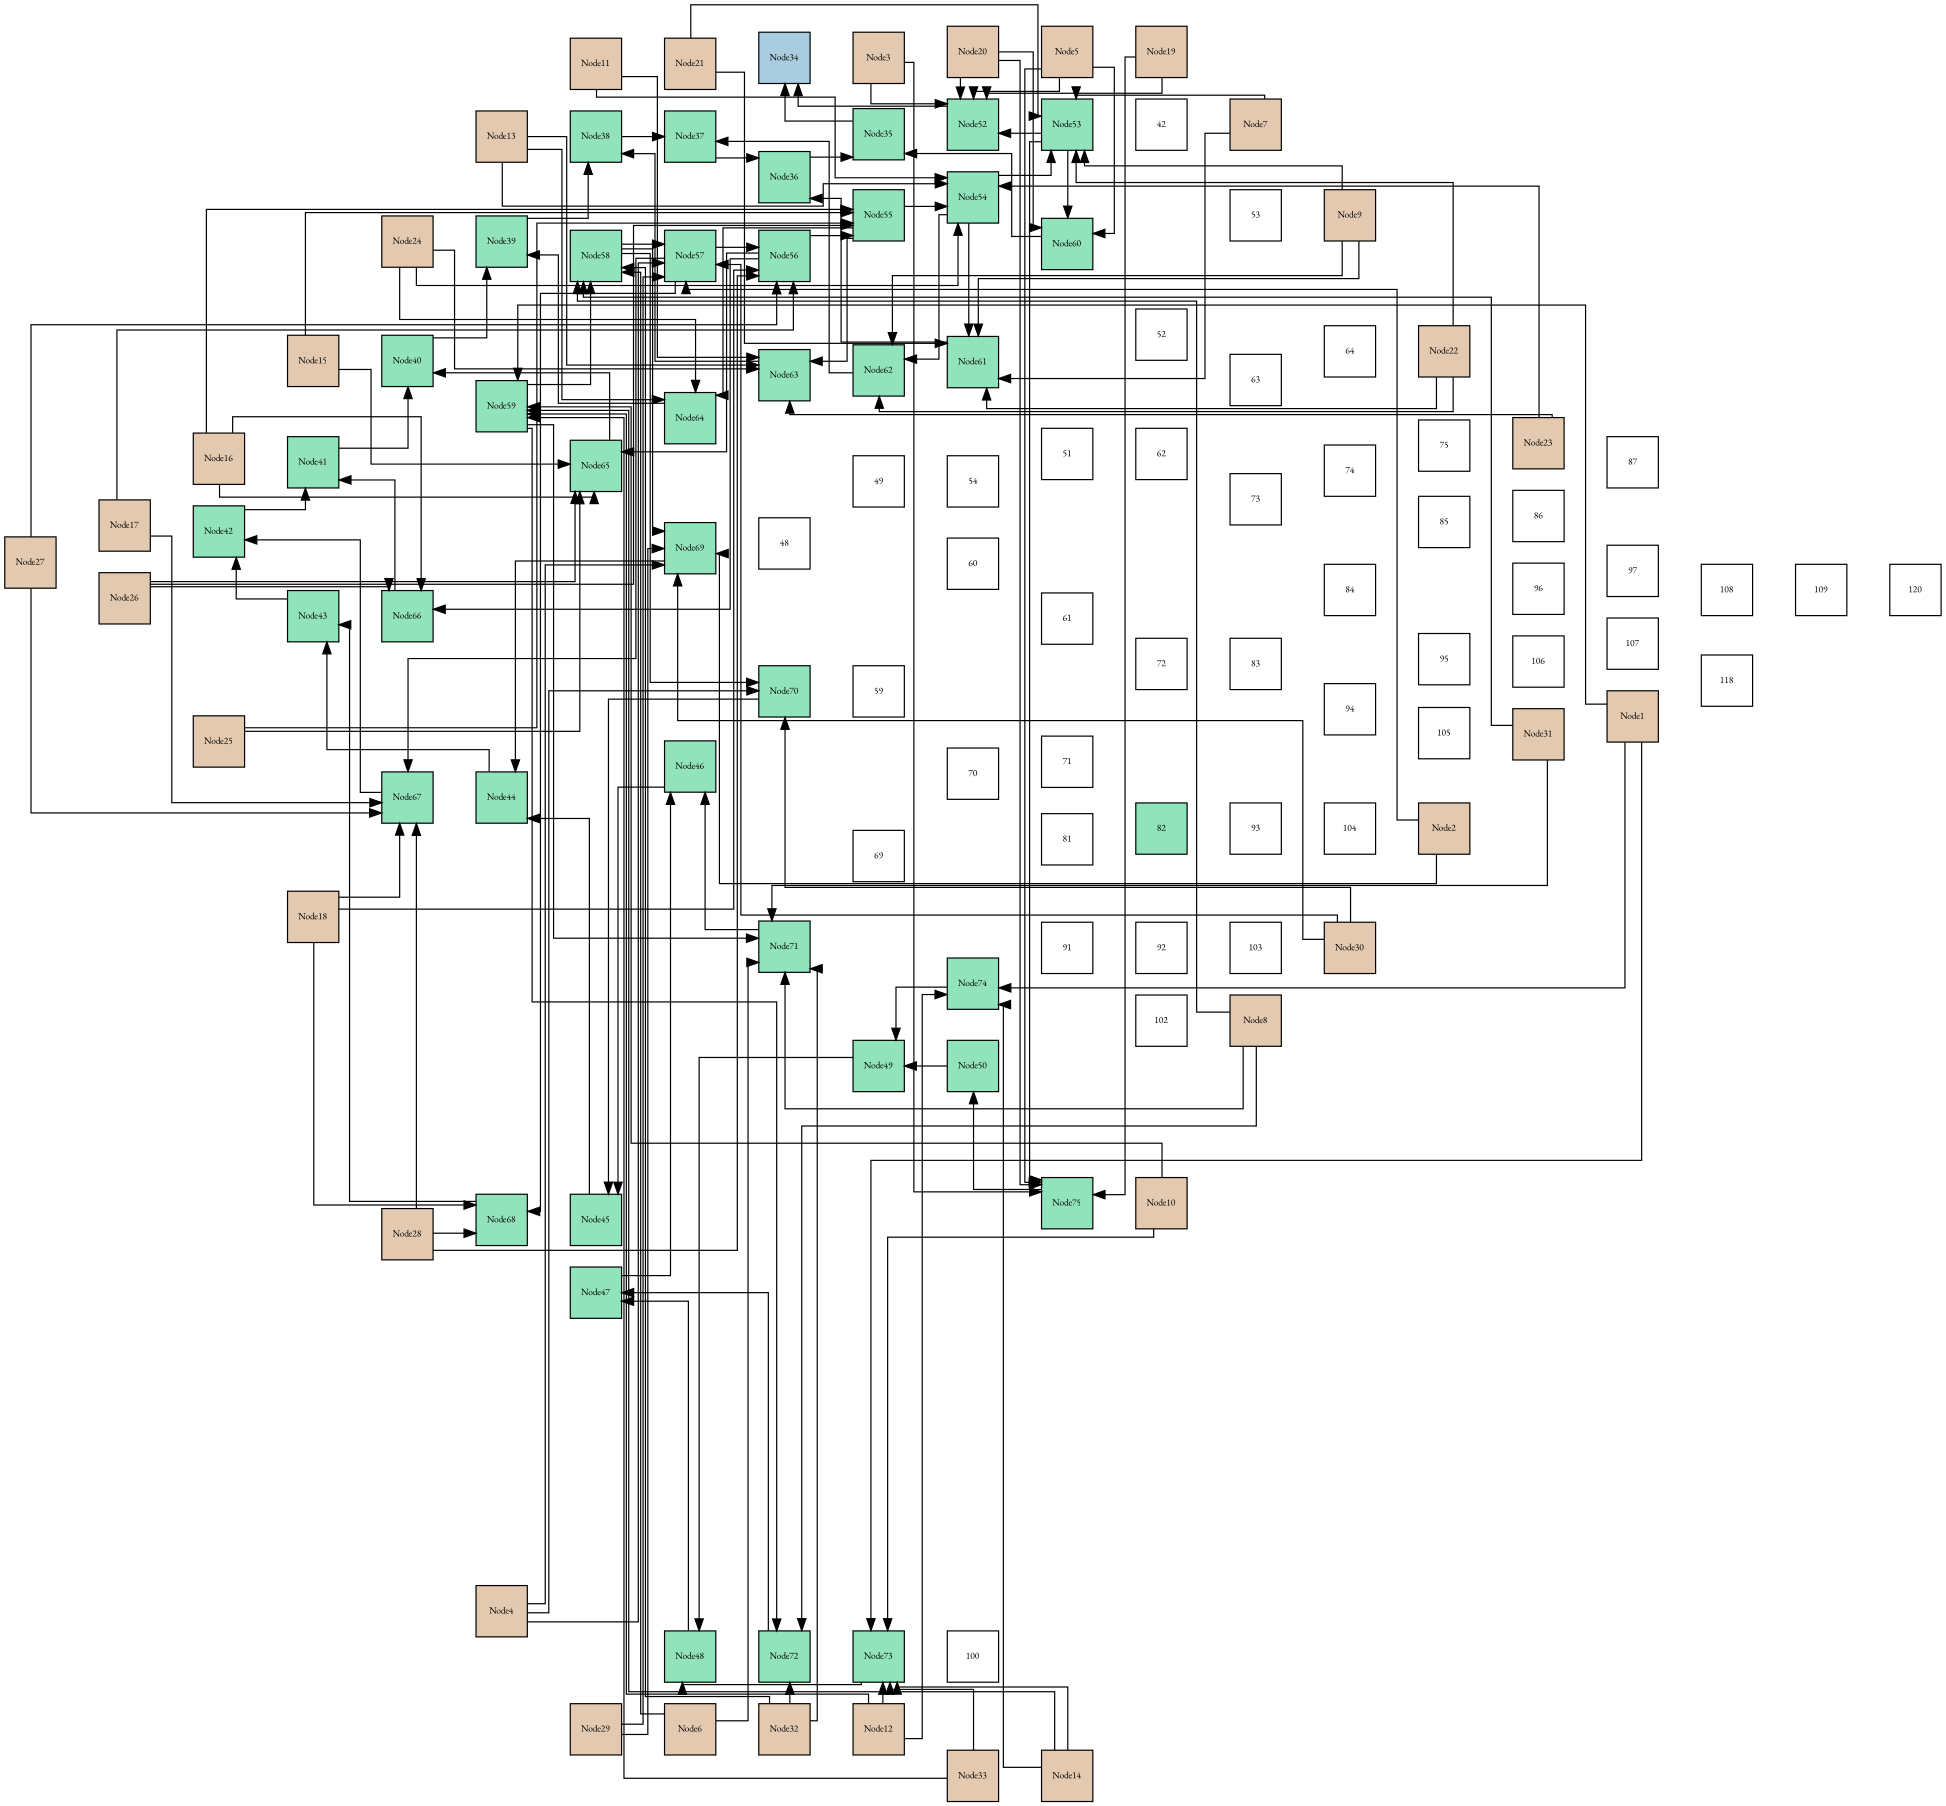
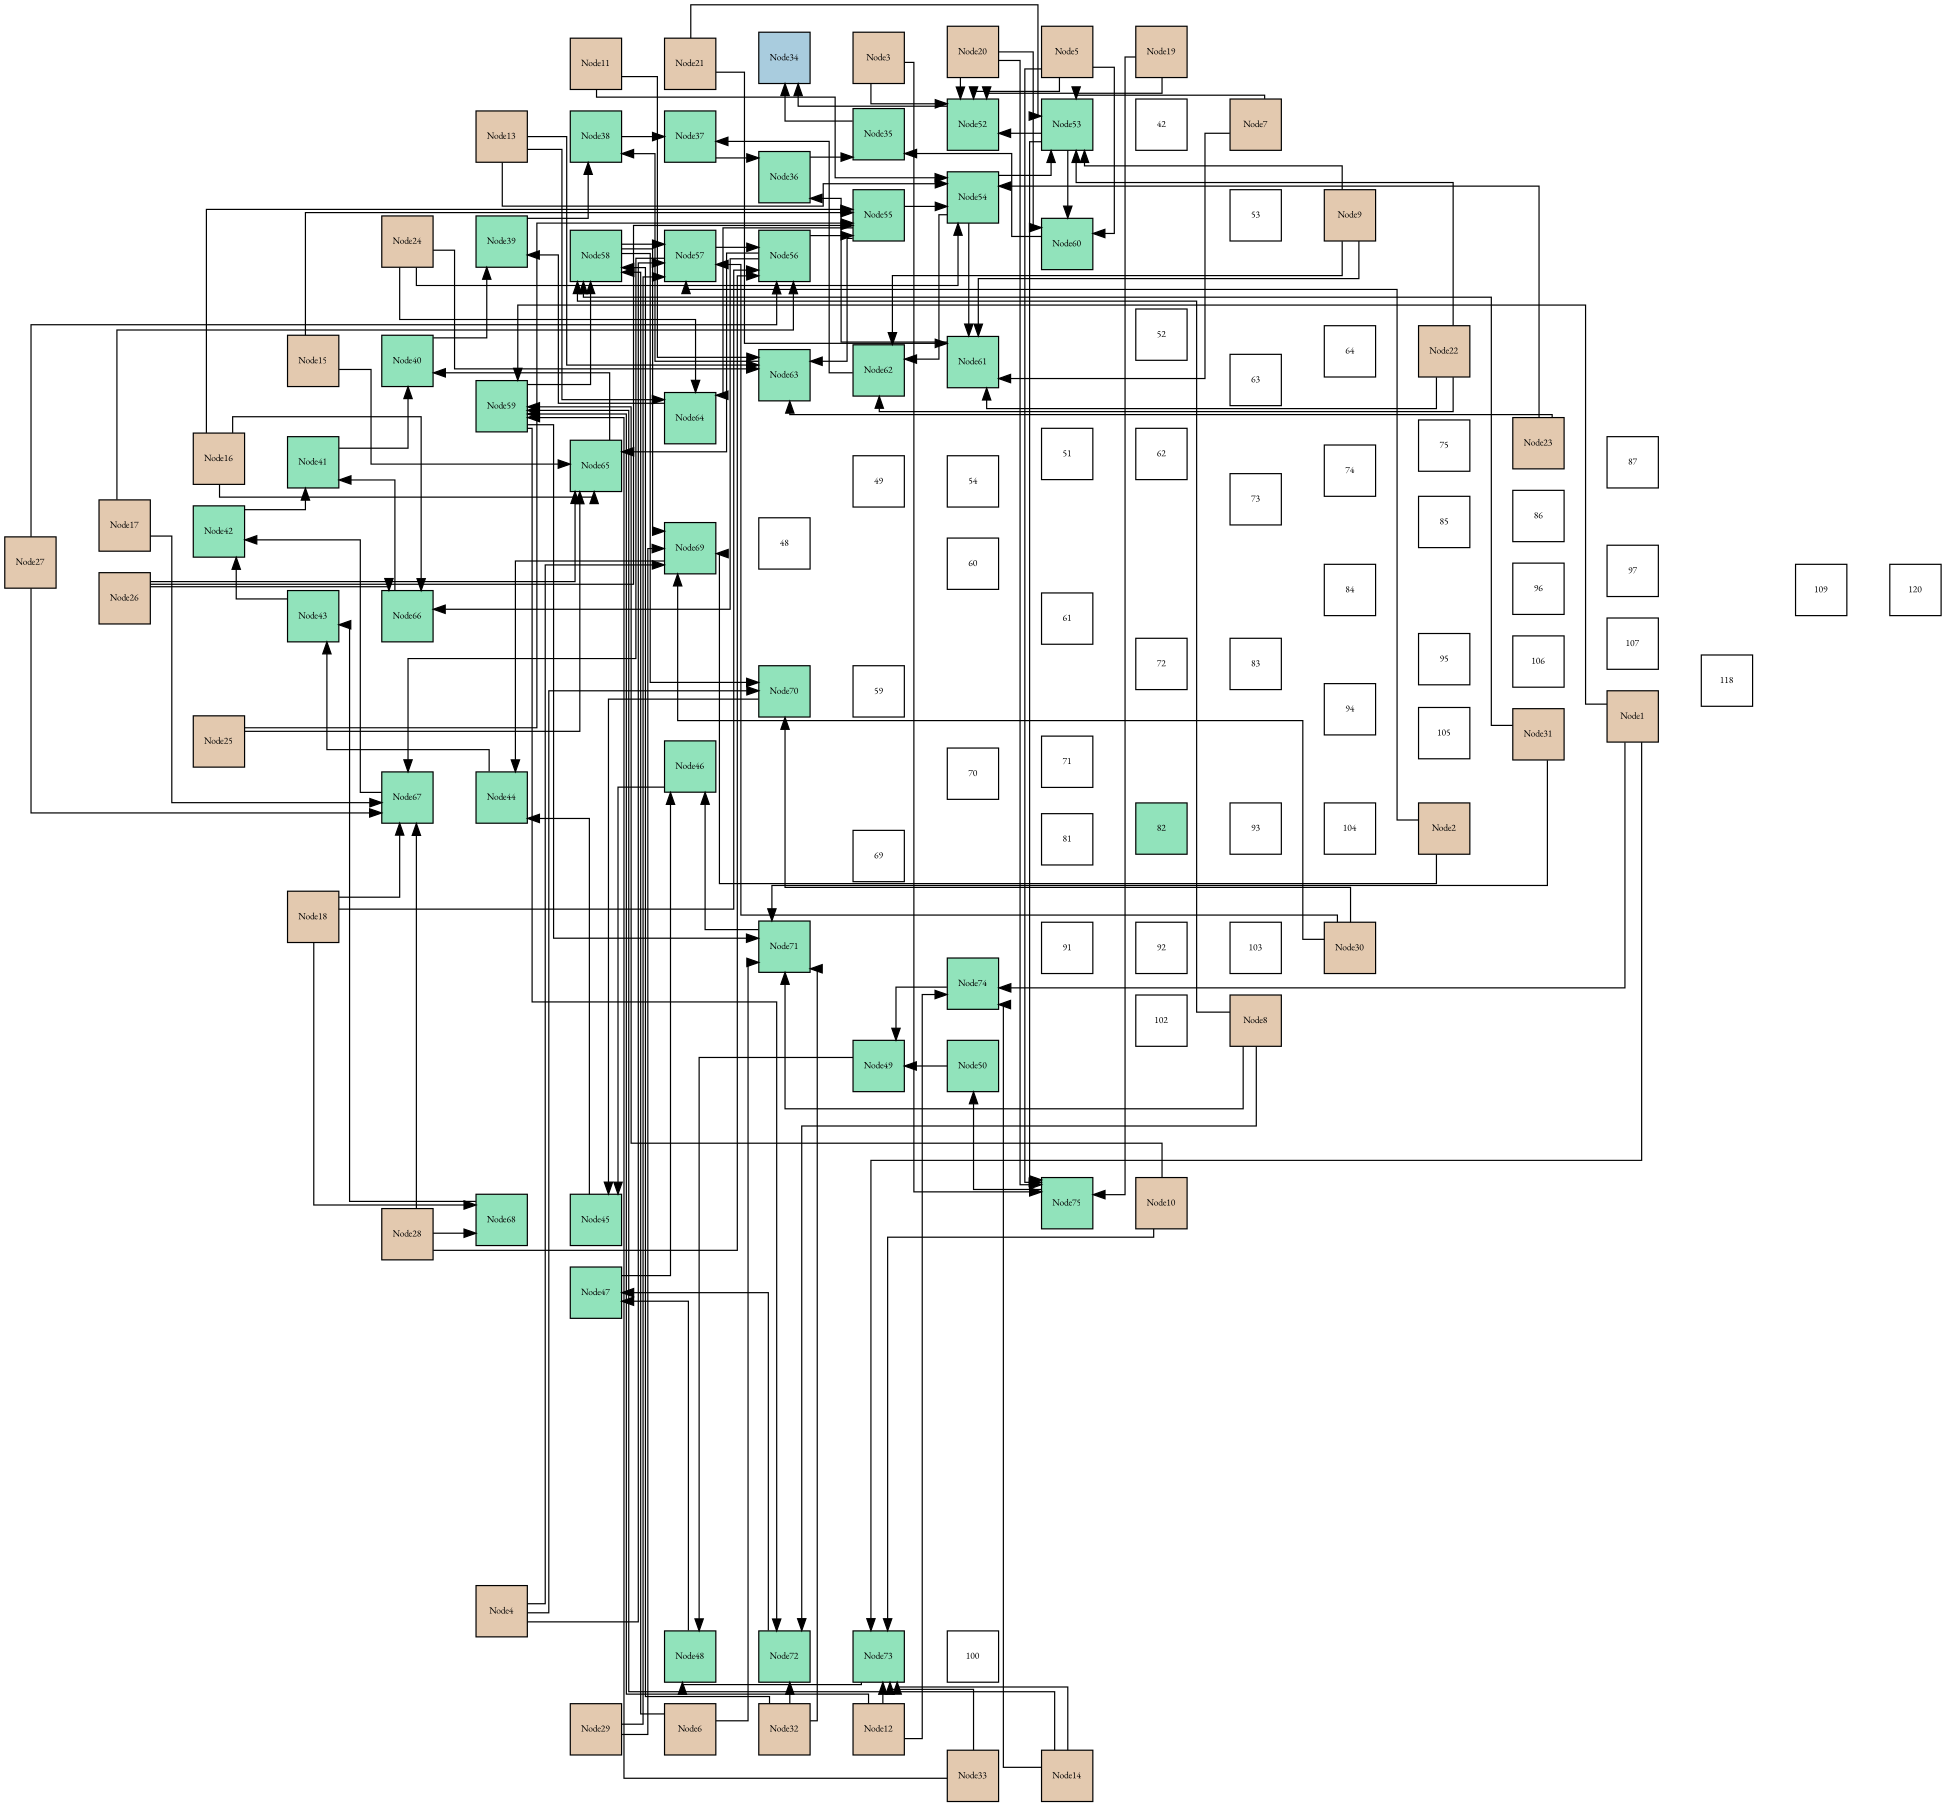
(1727, 590) -> none
(540, 680) -> none
